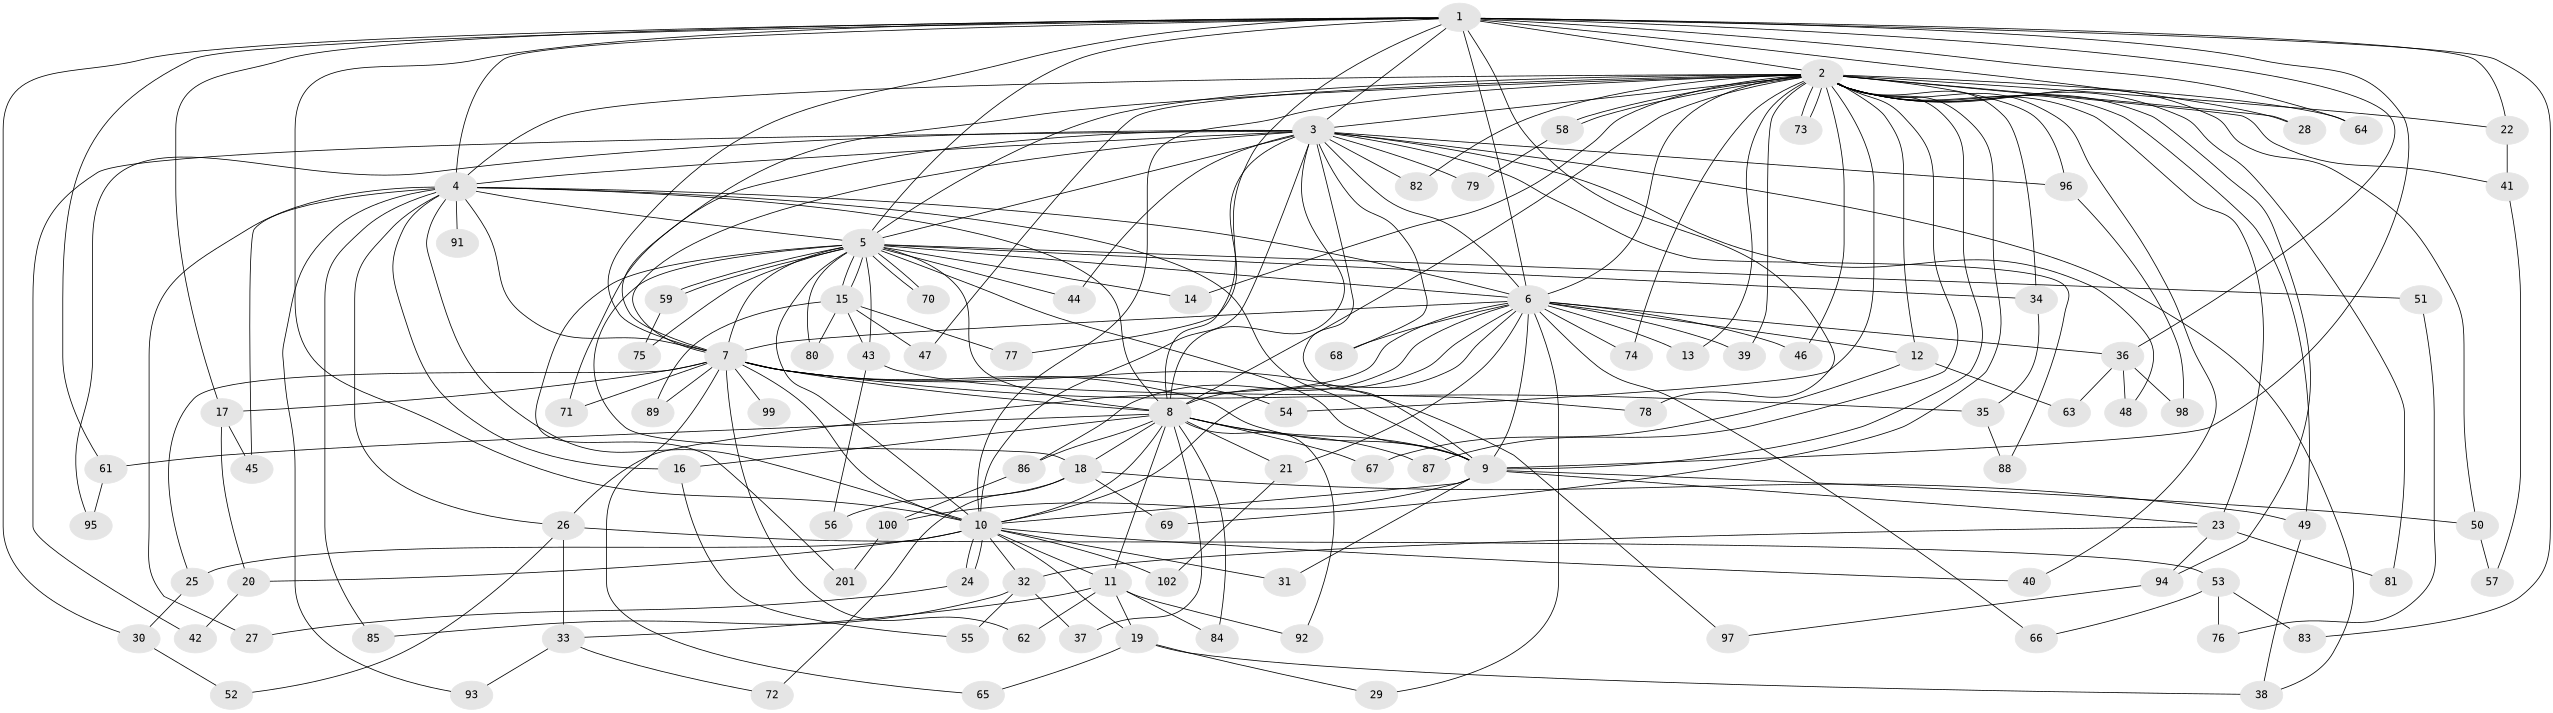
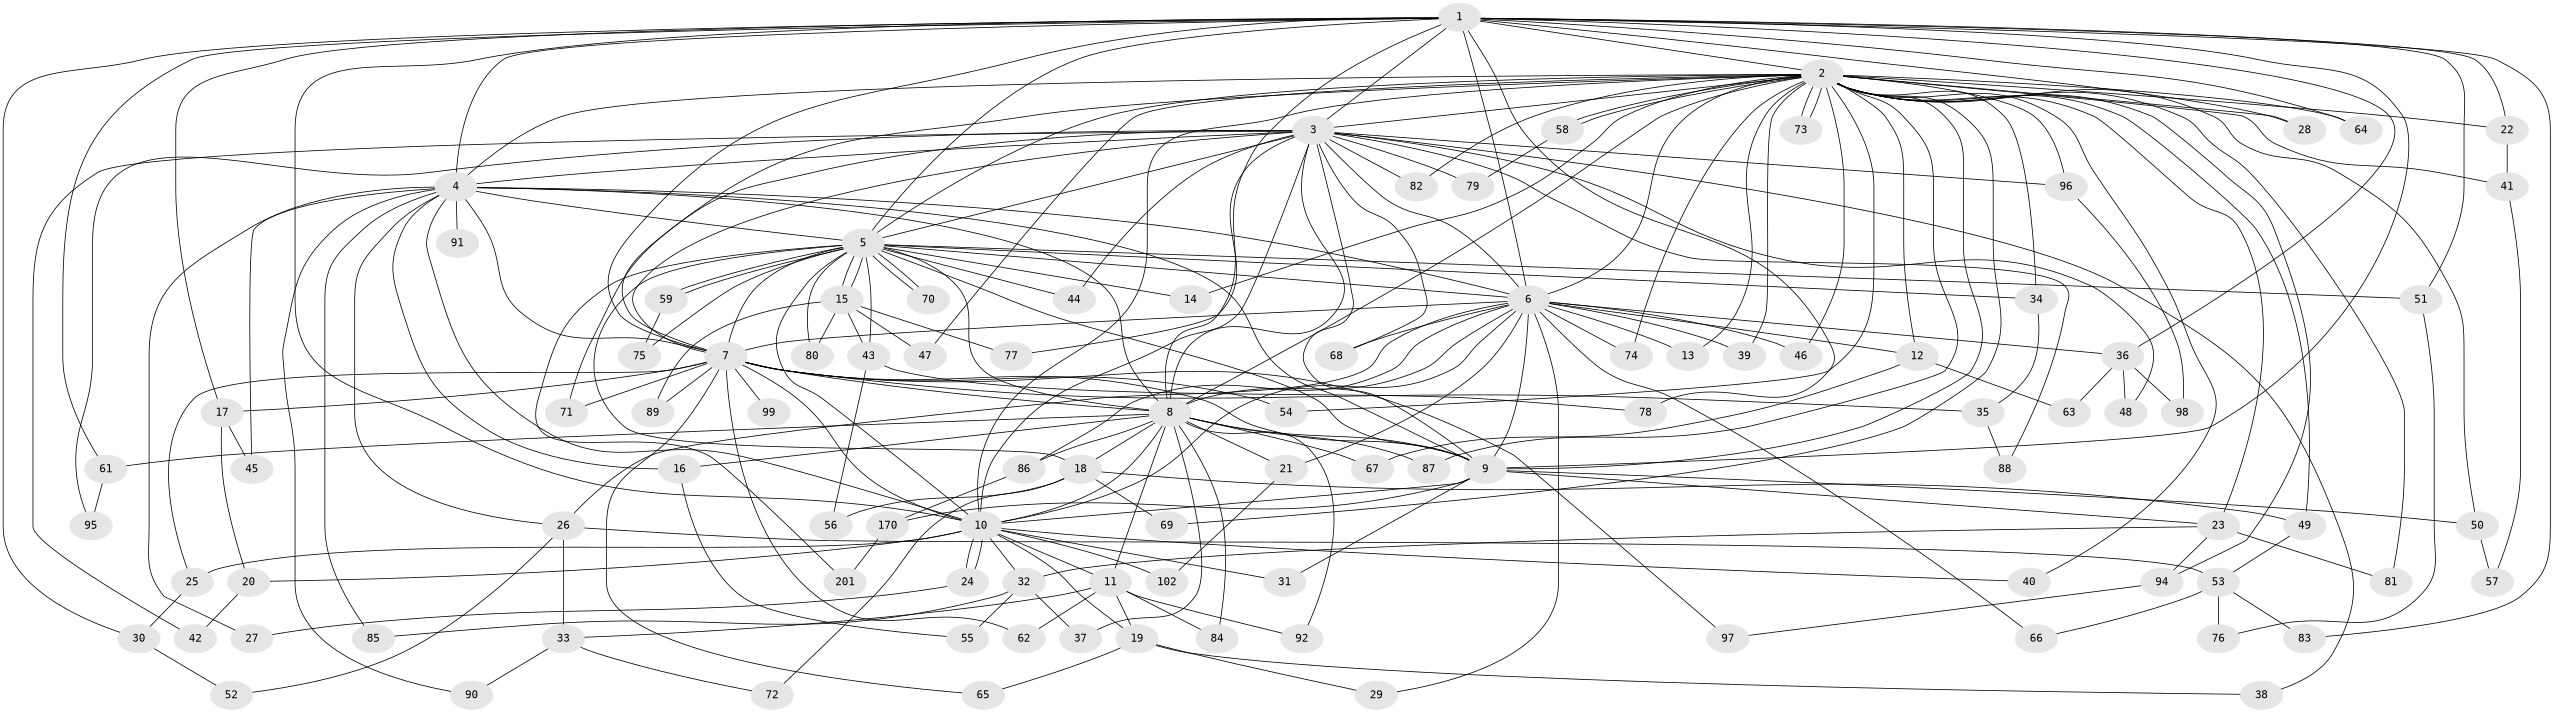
none -> (2084, 31)
(888, 526) -> (888, 526)
(2280, 610) -> (2261, 554)
(472, 695) -> (472, 695)
